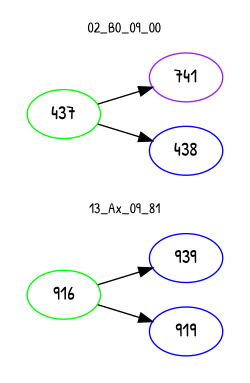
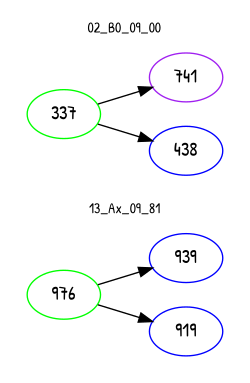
(64, 114) -> (64, 114)
(64, 295) -> (64, 295)
